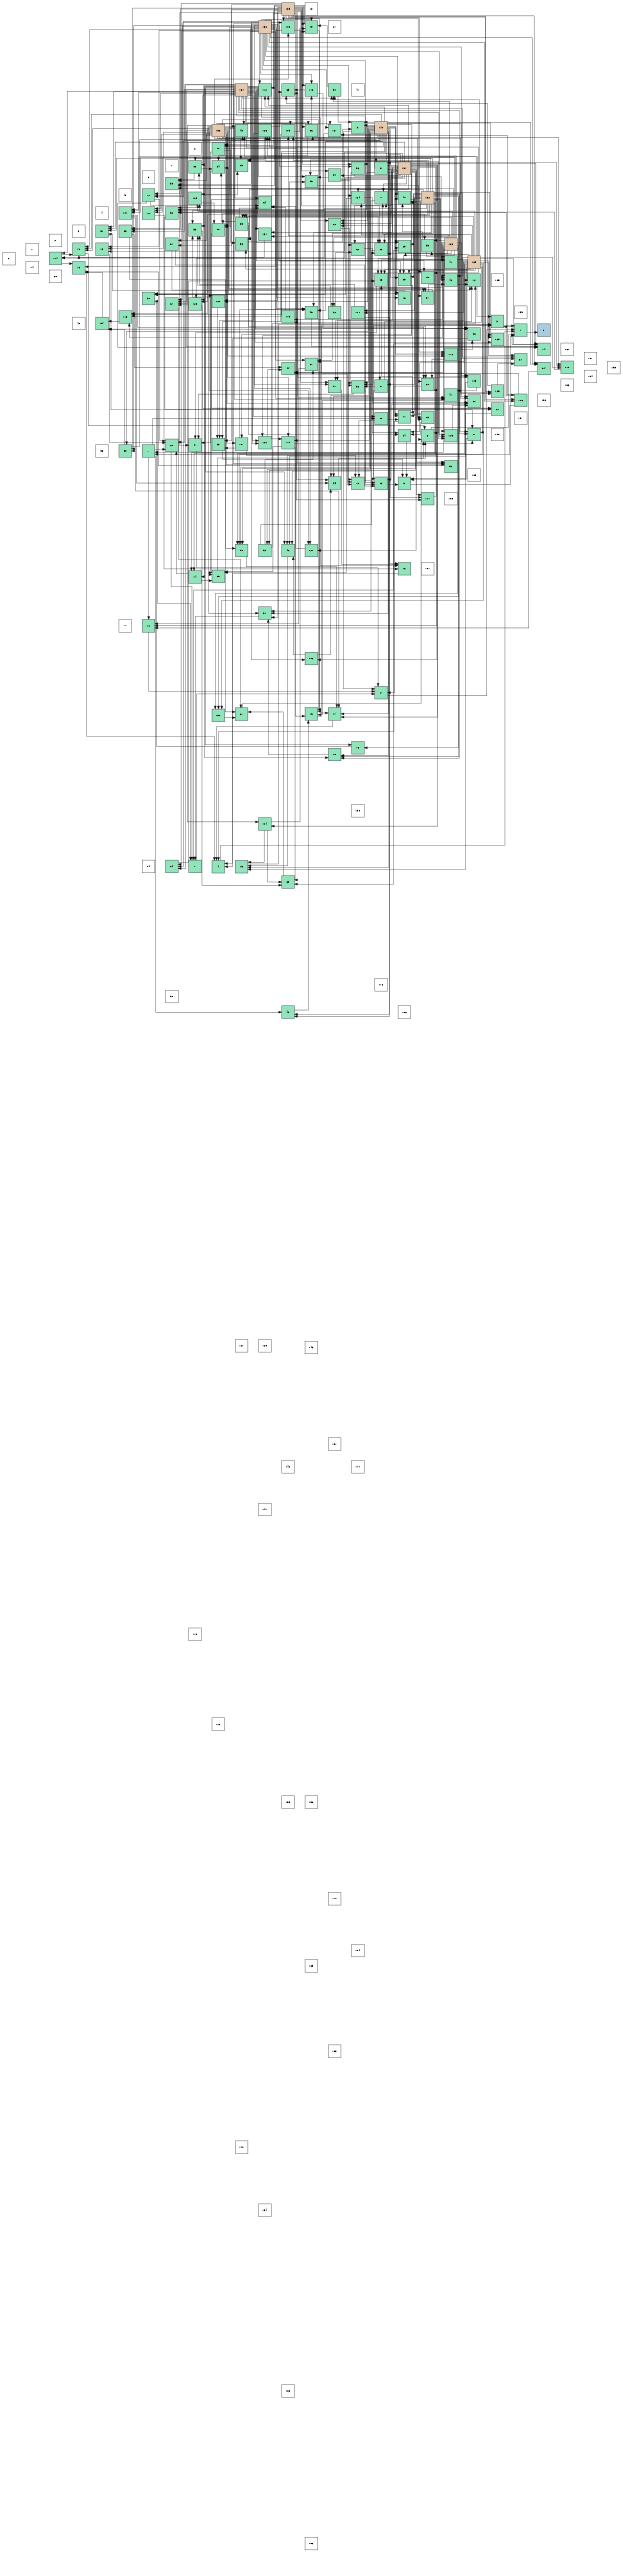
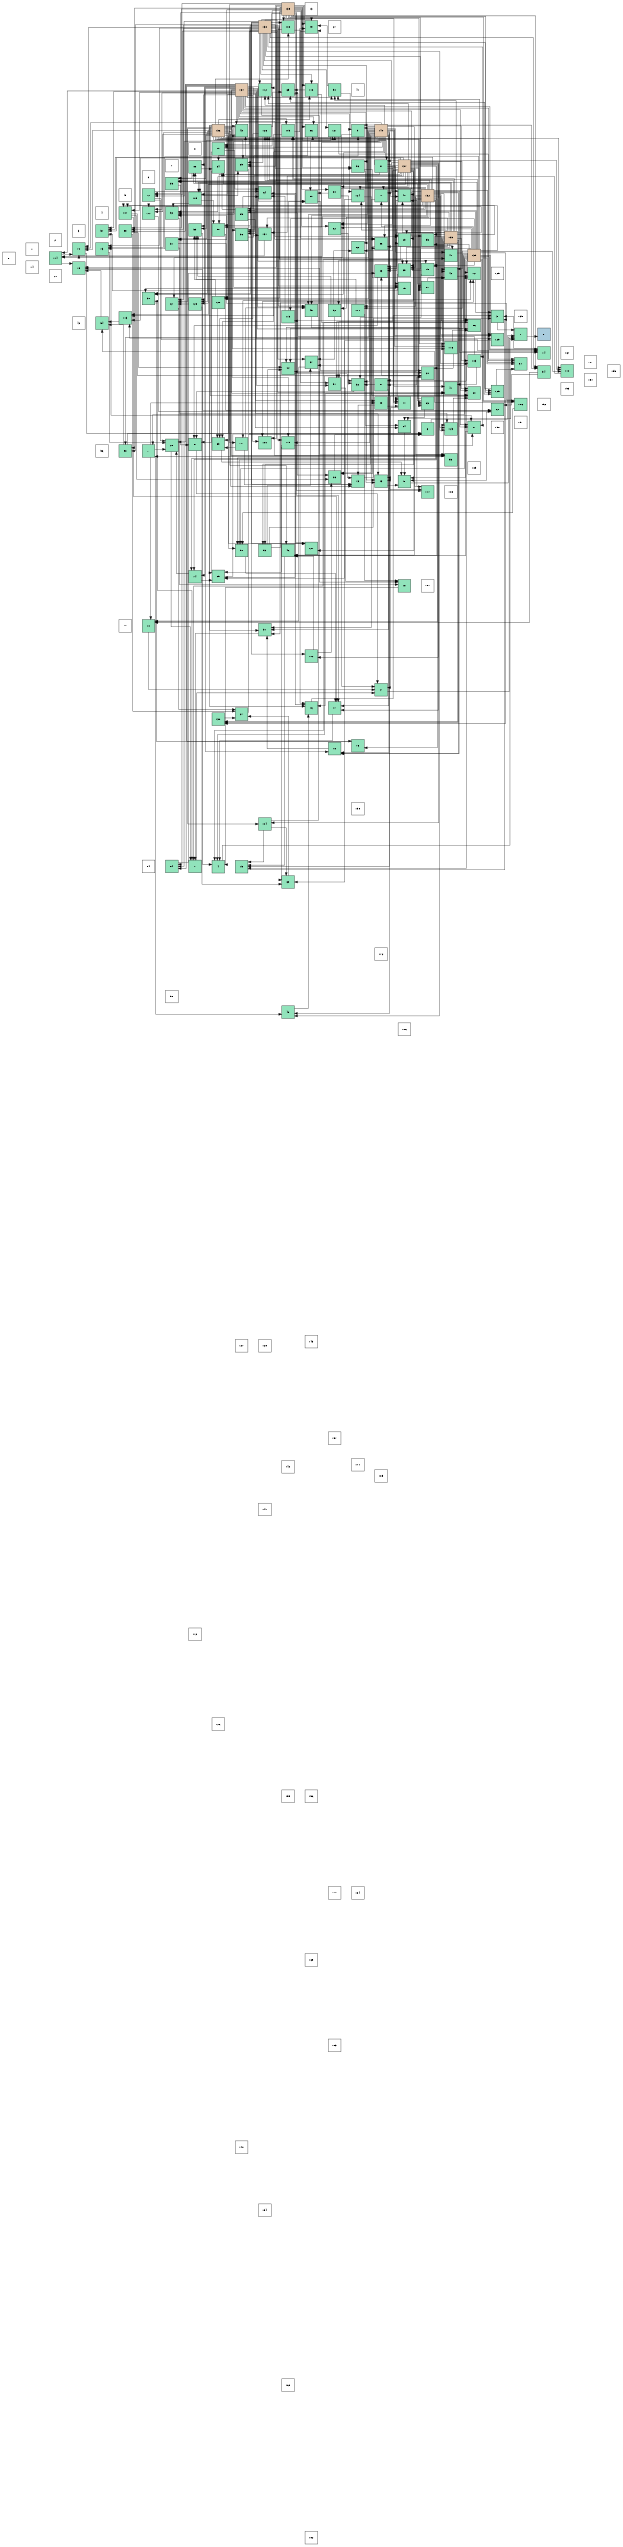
(507, 184) -> (470, 154)
none -> (513, 374)
none -> (381, 1476)
